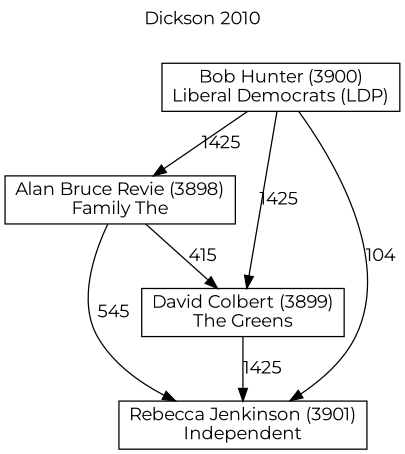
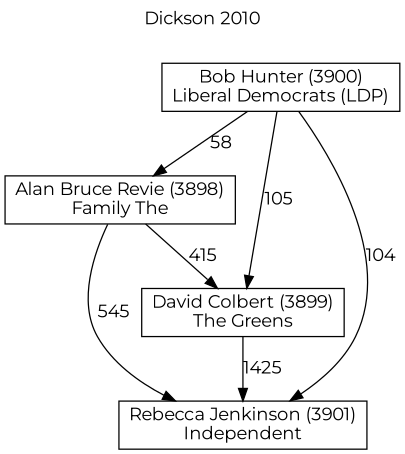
(221, 144) -> (221, 144)
(279, 200) -> (279, 200)
